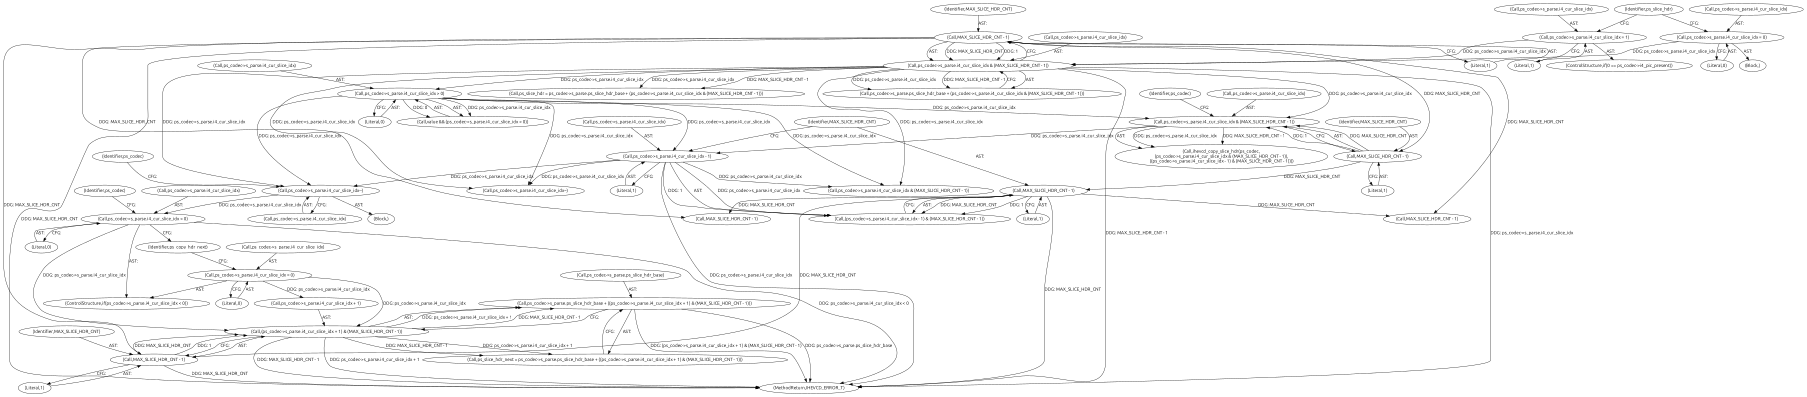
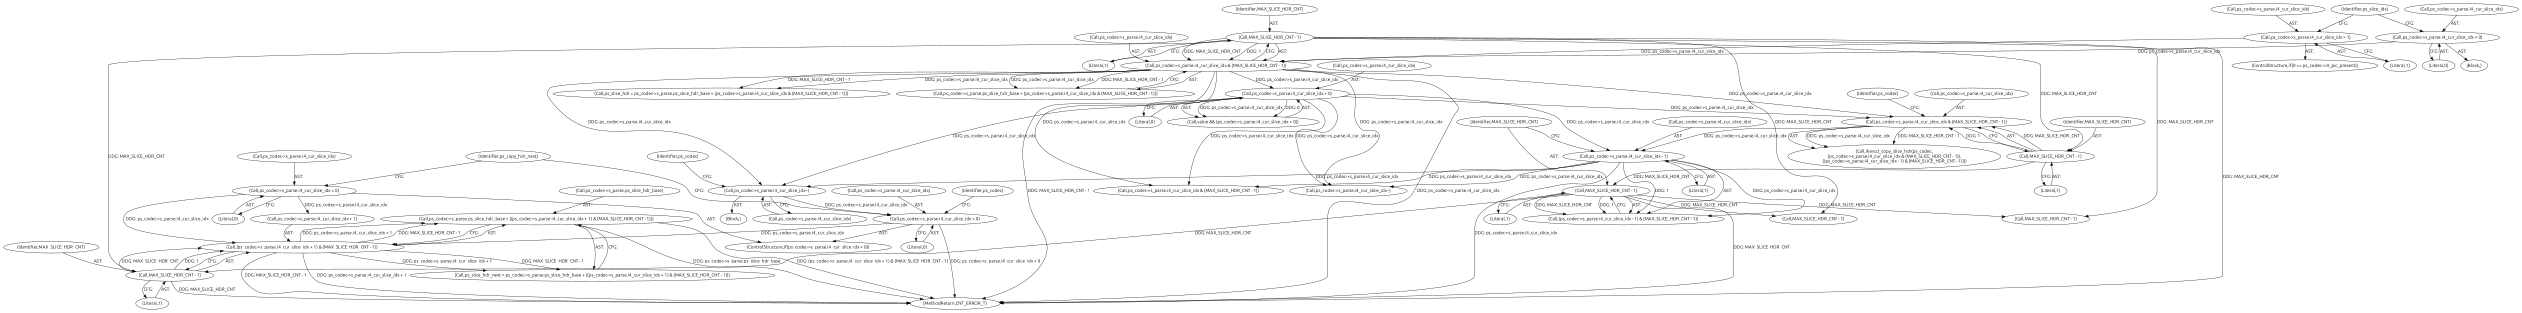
(1649, 9) -> (2365, 9)
(159, 232) -> (711, 200)
(809, 388) -> (955, 304)
